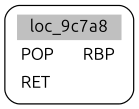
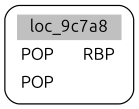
(50, 83) -> (52, 83)
